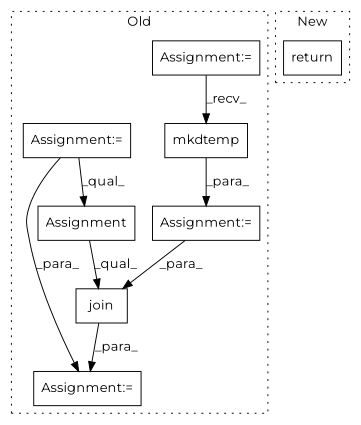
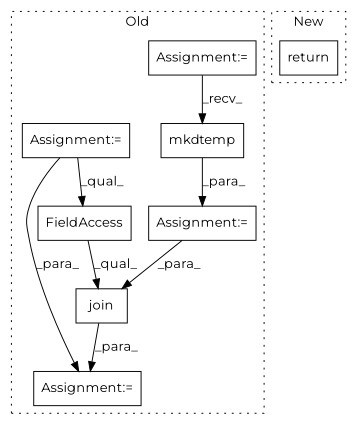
(86, 223) -> (85, 223)
